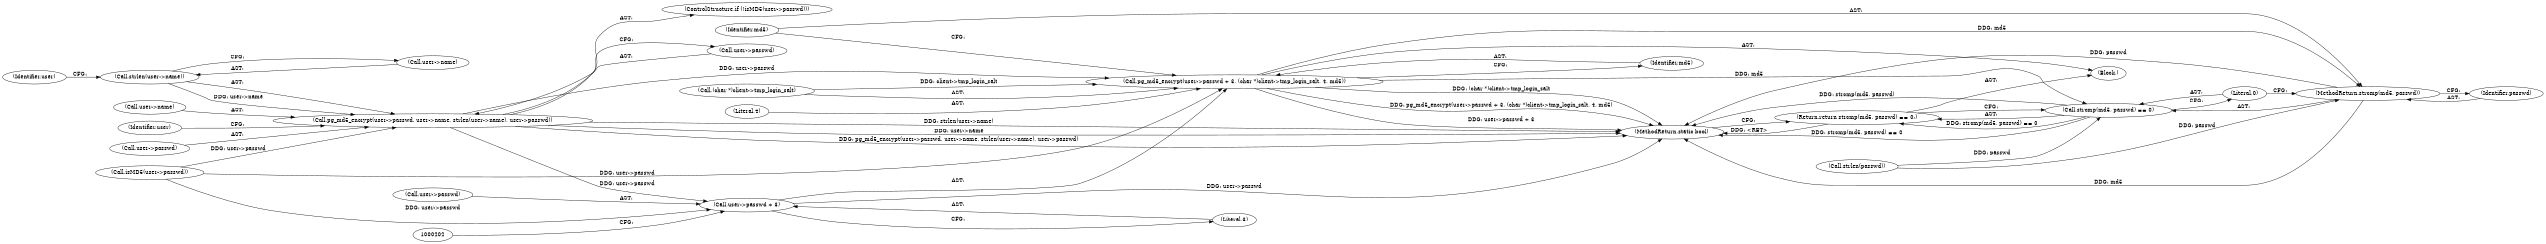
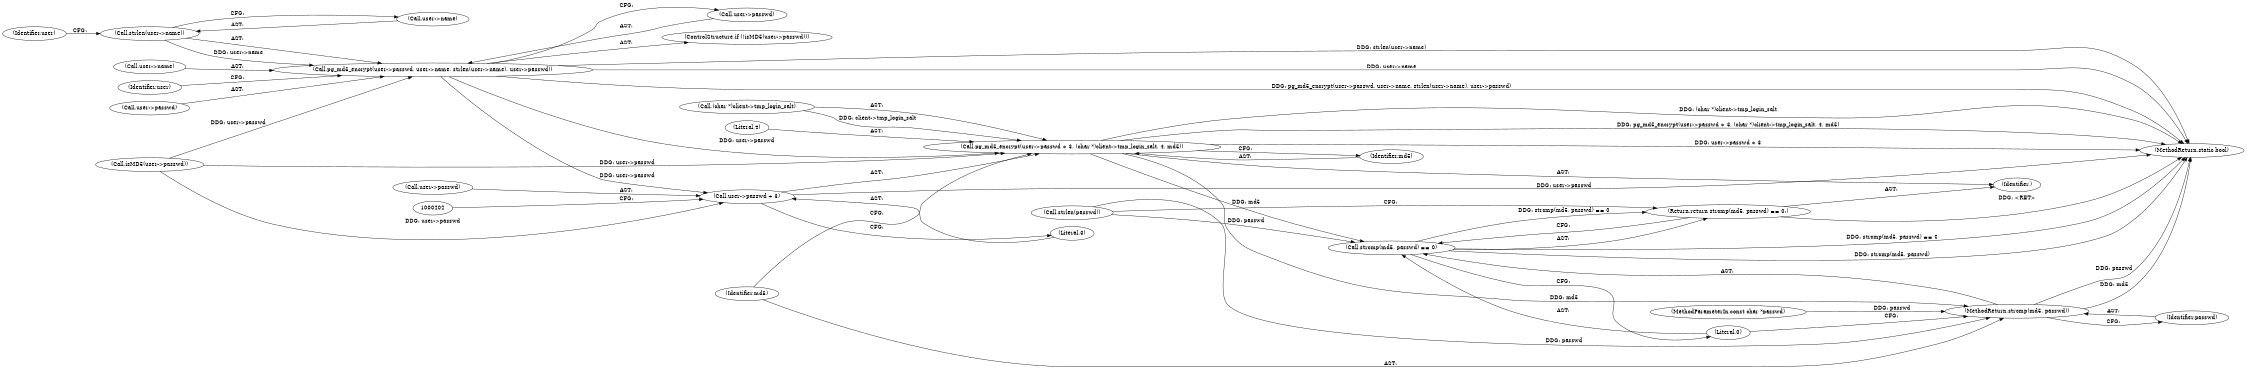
(2108, 73) -> (2017, 185)
(1749, 125) -> (1383, 206)
none -> (1728, 312)
